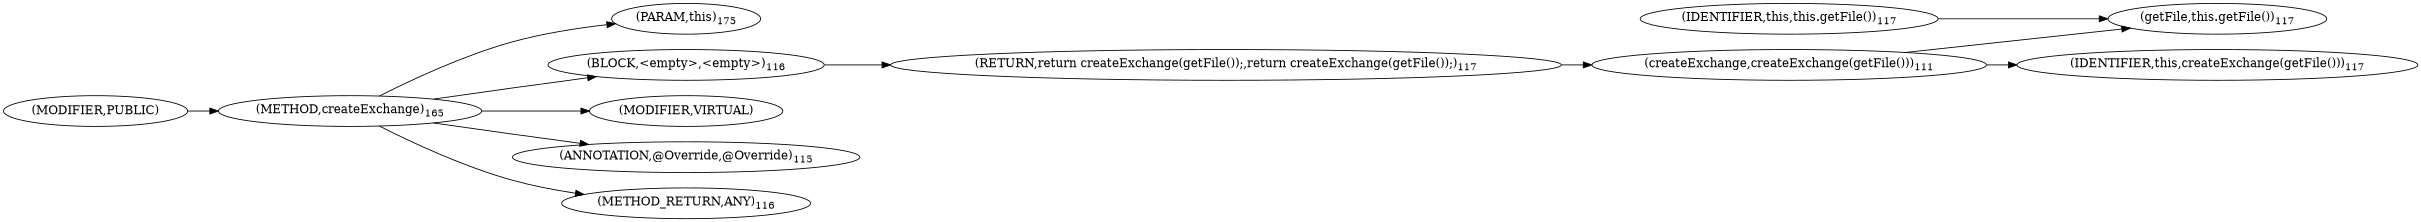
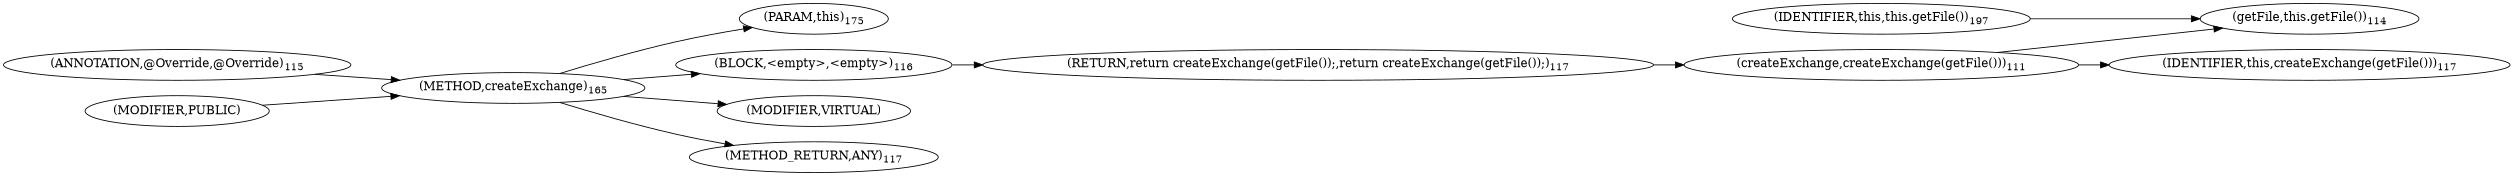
(1887, 18) -> (1979, 18)
(2285, 18) -> (2377, 18)
(507, 133) -> (353, 77)
(765, 202) -> (893, 156)
